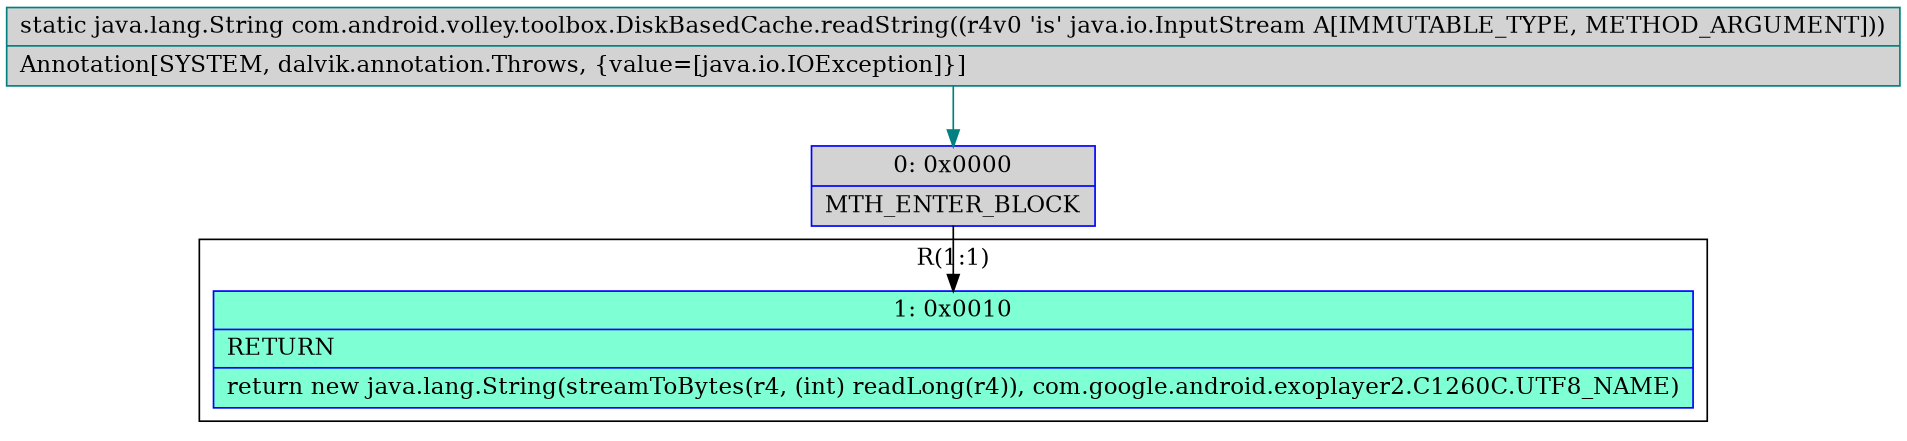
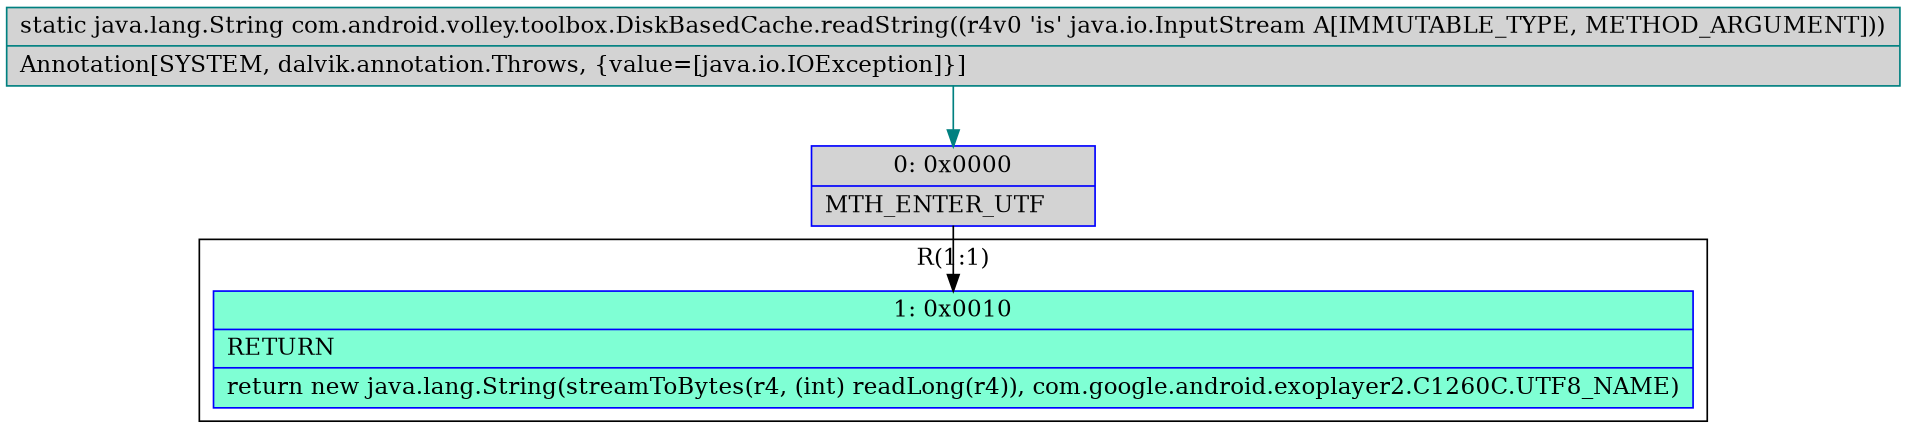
(953, 205) -> (936, 205)
